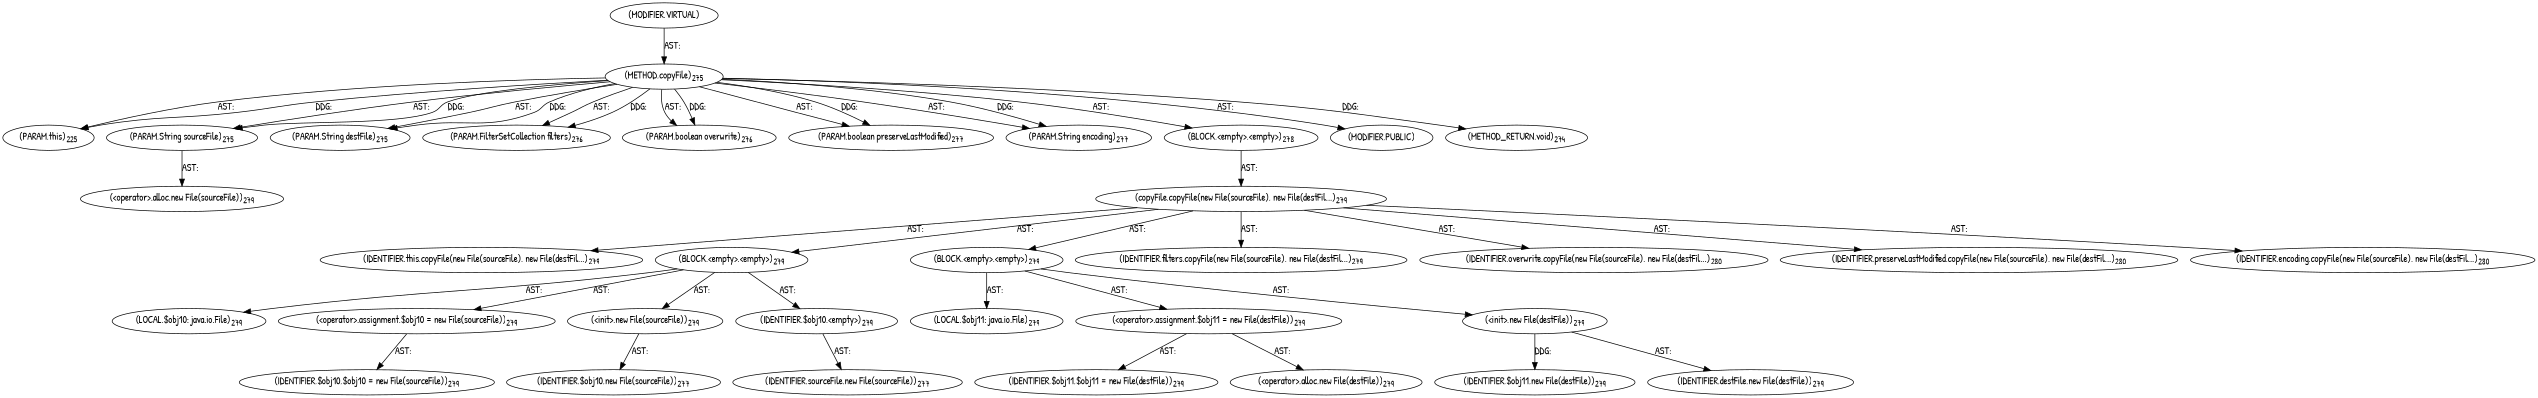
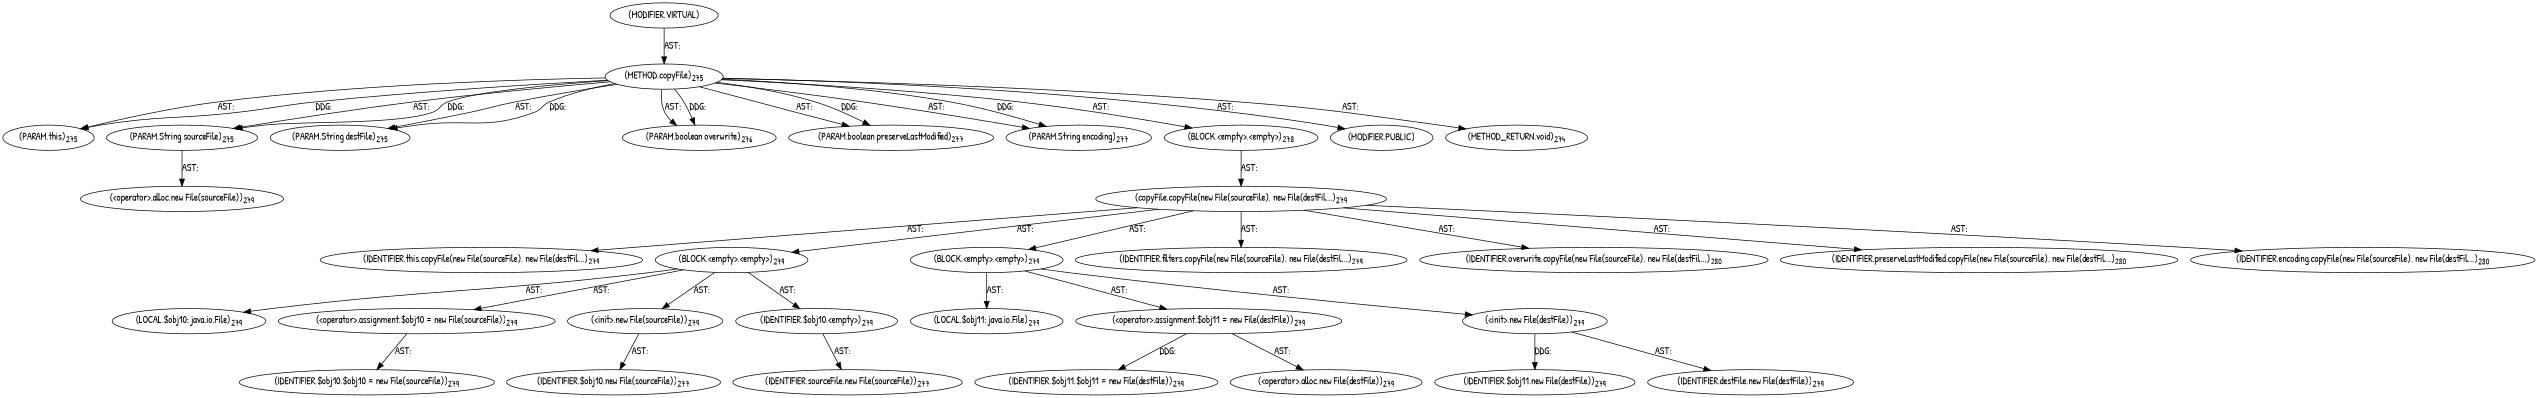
(1352, 107) -> (1352, 107)
(72, 137) -> (72, 137)
(517, 138) -> none
(1169, 352) -> (1169, 352)
